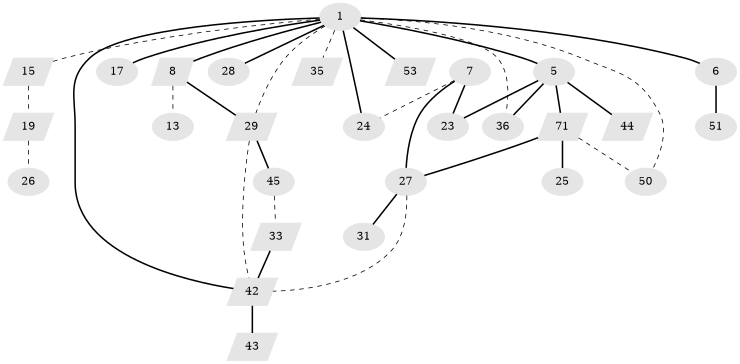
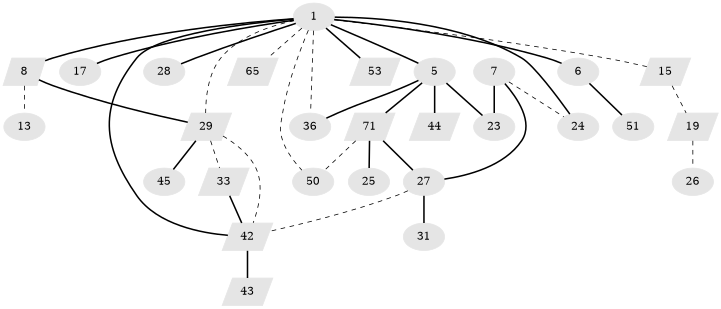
(317, 72) -> (253, 72)
(275, 209) -> (215, 154)
